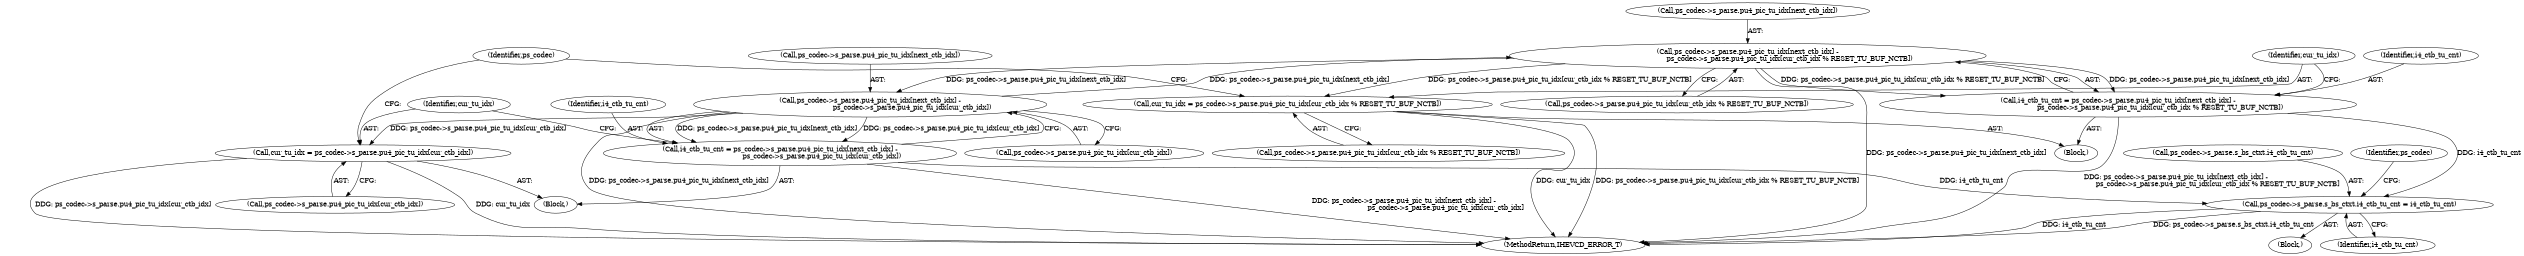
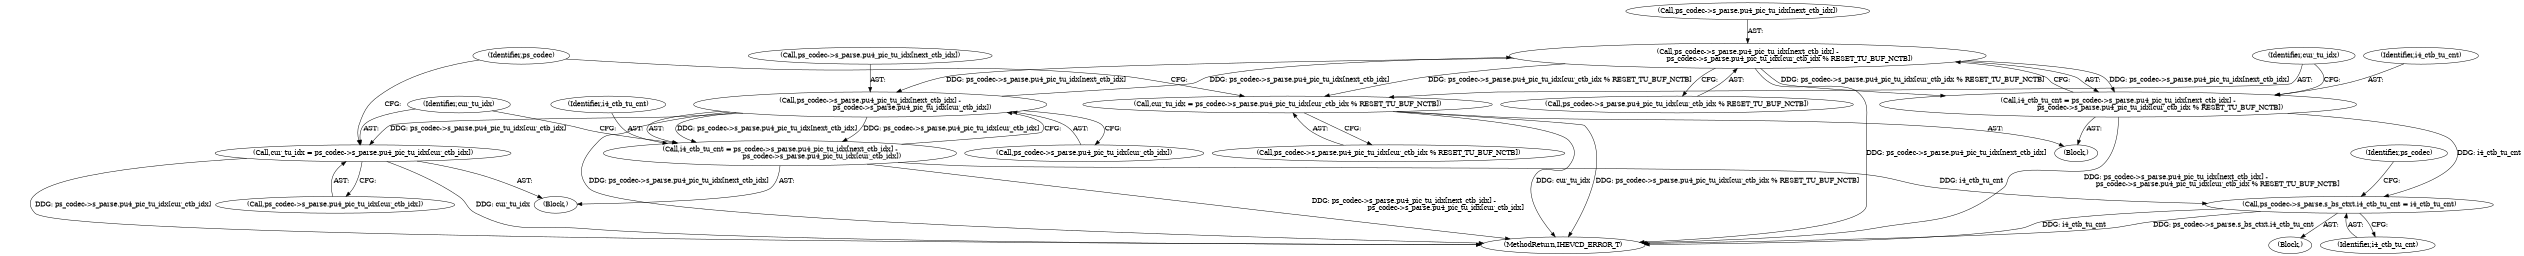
(2233, 153) -> none
